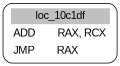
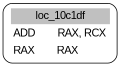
(46, 51) -> (46, 51)
